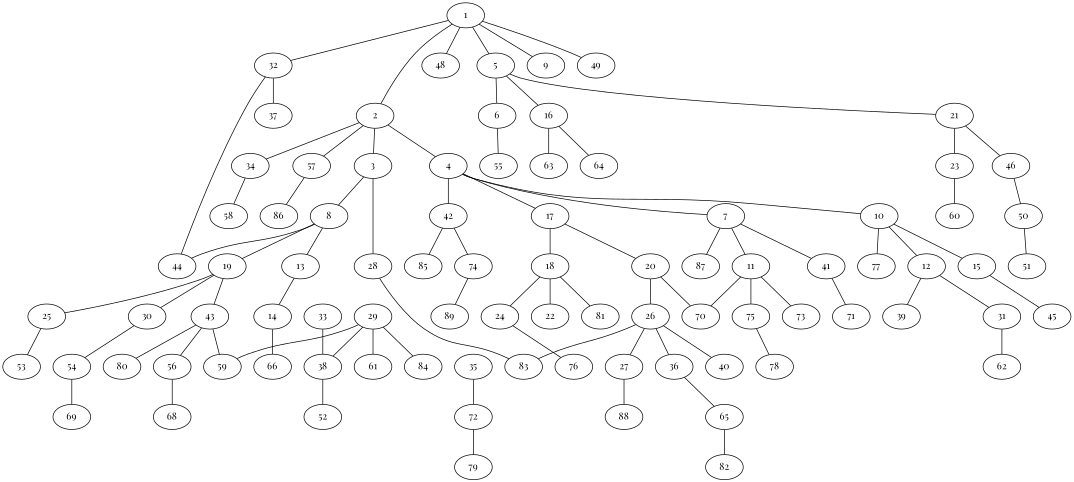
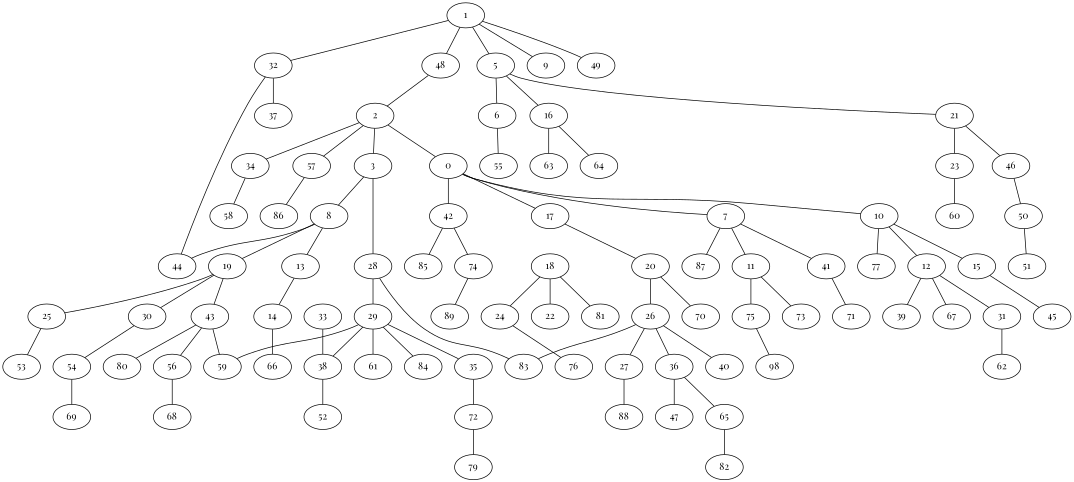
(411, 59) -> (408, 91)
(448, 166) -> (448, 166)
(550, 241) -> none
(726, 291) -> none
none -> (373, 292)
none -> (952, 317)
none -> (423, 342)
(775, 367) -> (775, 367)
none -> (674, 417)
